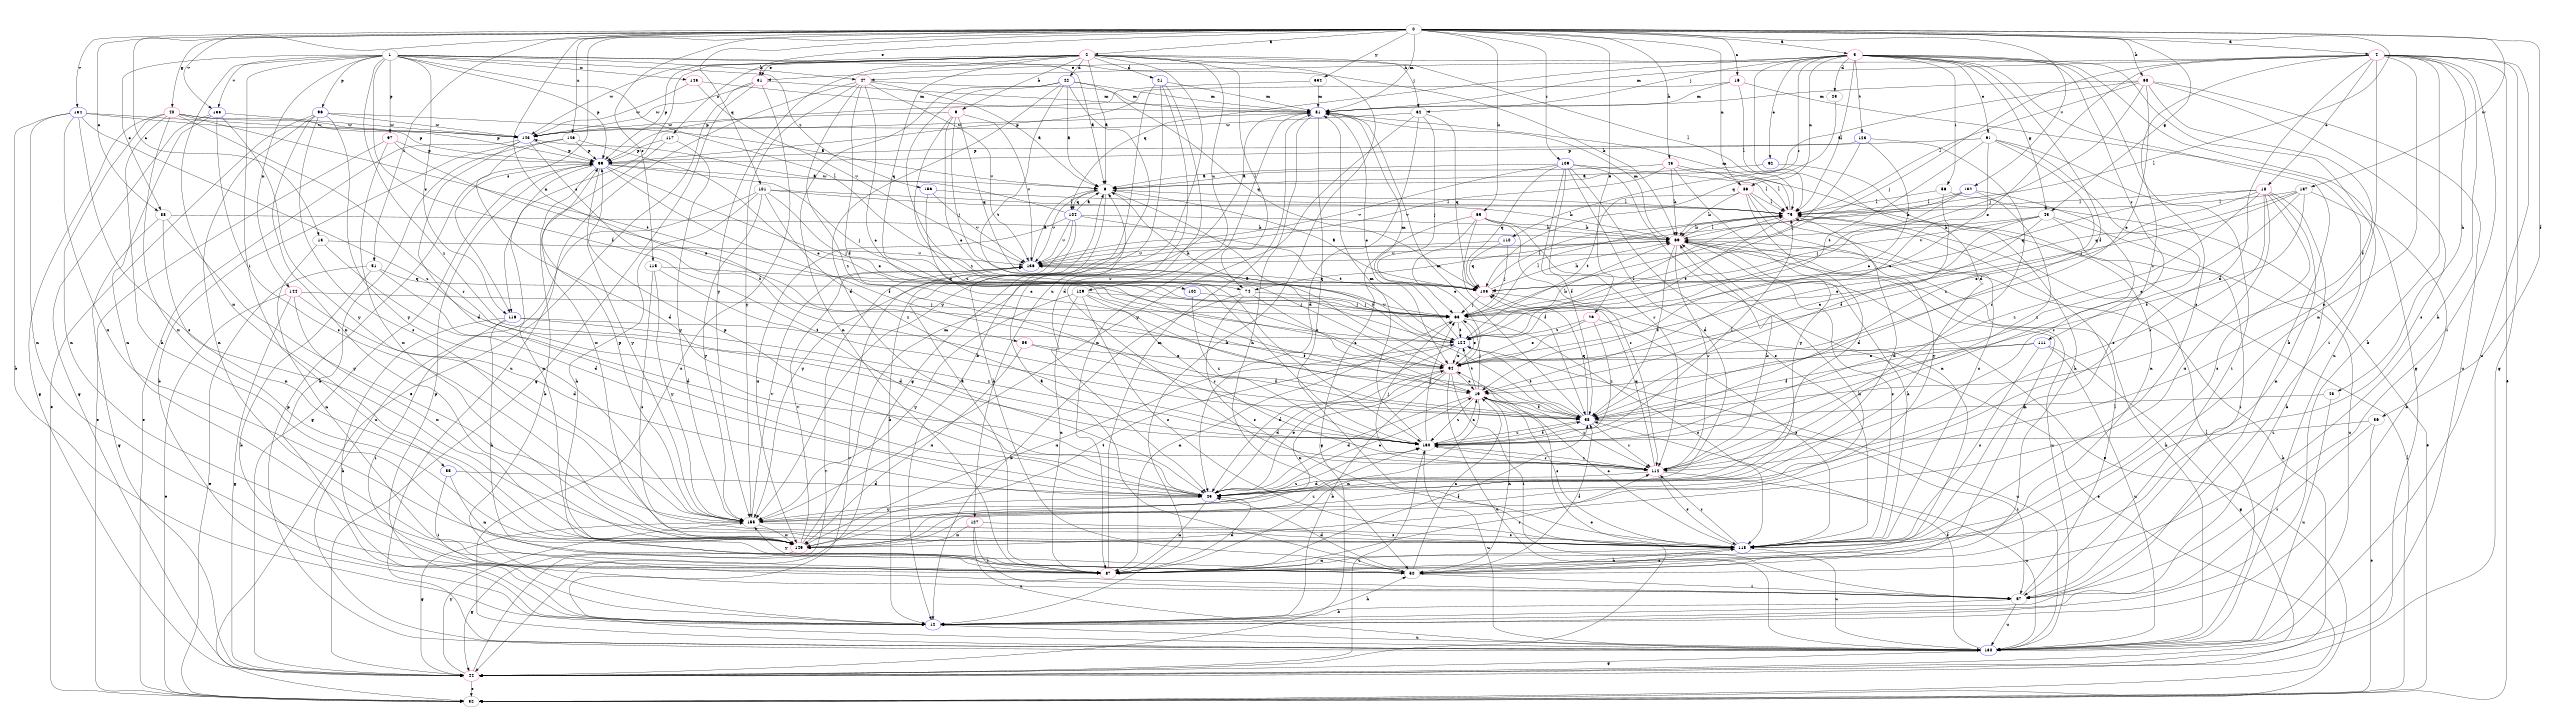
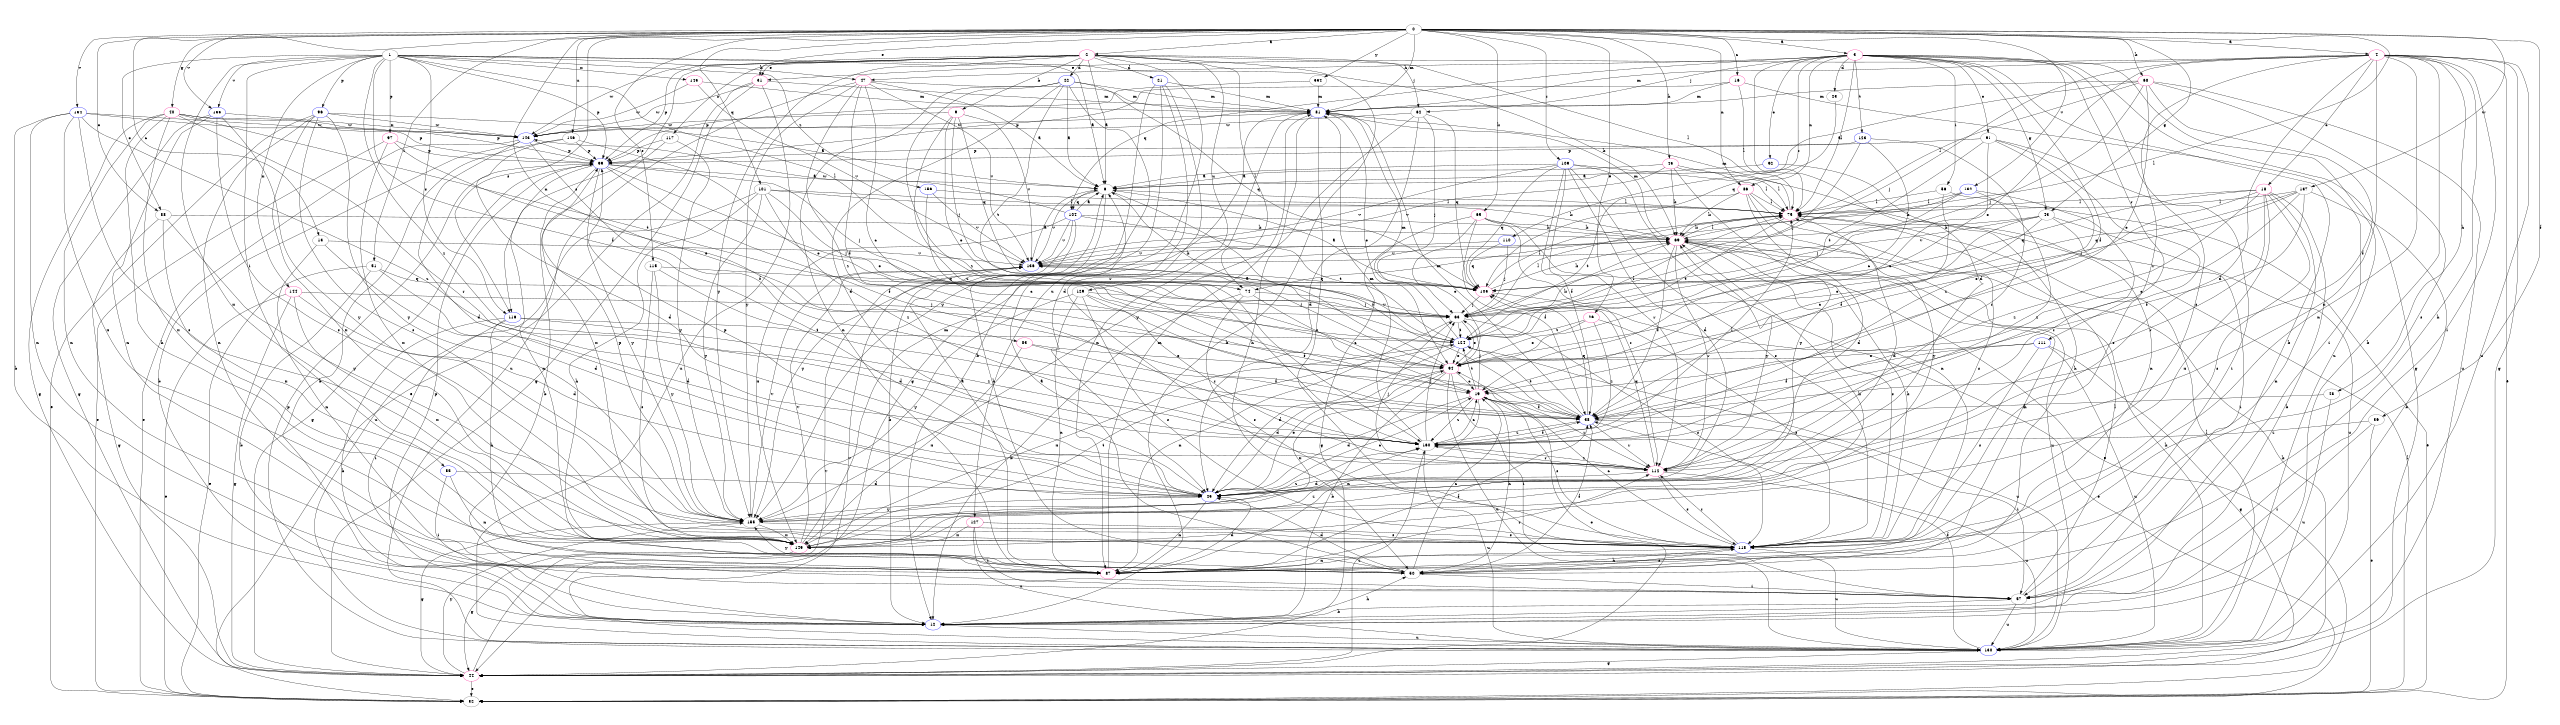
(392, 125) -> (392, 125)
(1192, 292) -> none
(1767, 356) -> (1767, 356)
